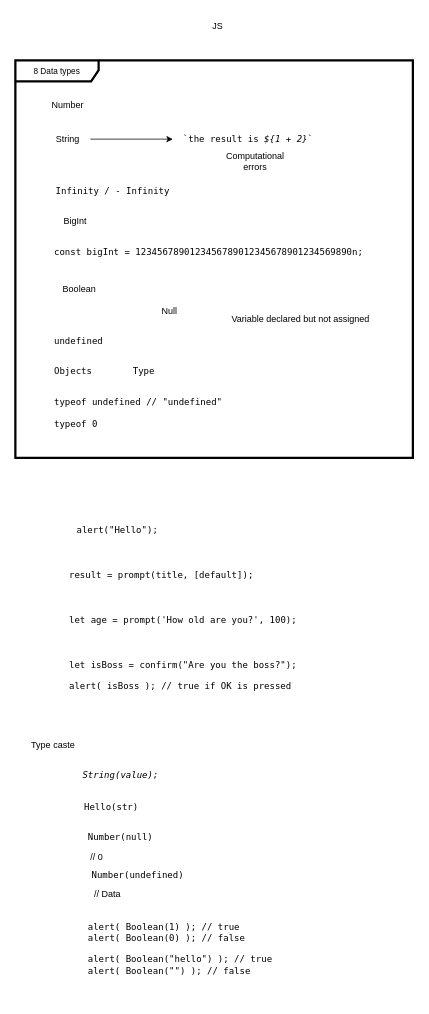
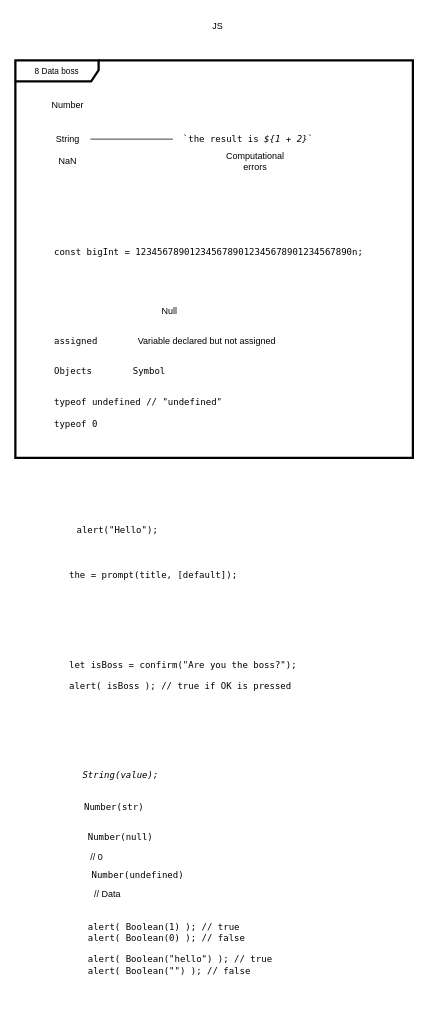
(57, 71) -> (57, 71)
(166, 139) -> (168, 139)
none -> (68, 162)
(113, 192) -> none
(75, 222) -> none
(192, 244) -> (192, 244)
(79, 289) -> none
(300, 319) -> (207, 342)
(76, 341) -> (73, 341)
(143, 371) -> (147, 371)
(145, 566) -> (138, 566)
(195, 623) -> none
(53, 745) -> none
(107, 799) -> (112, 799)
